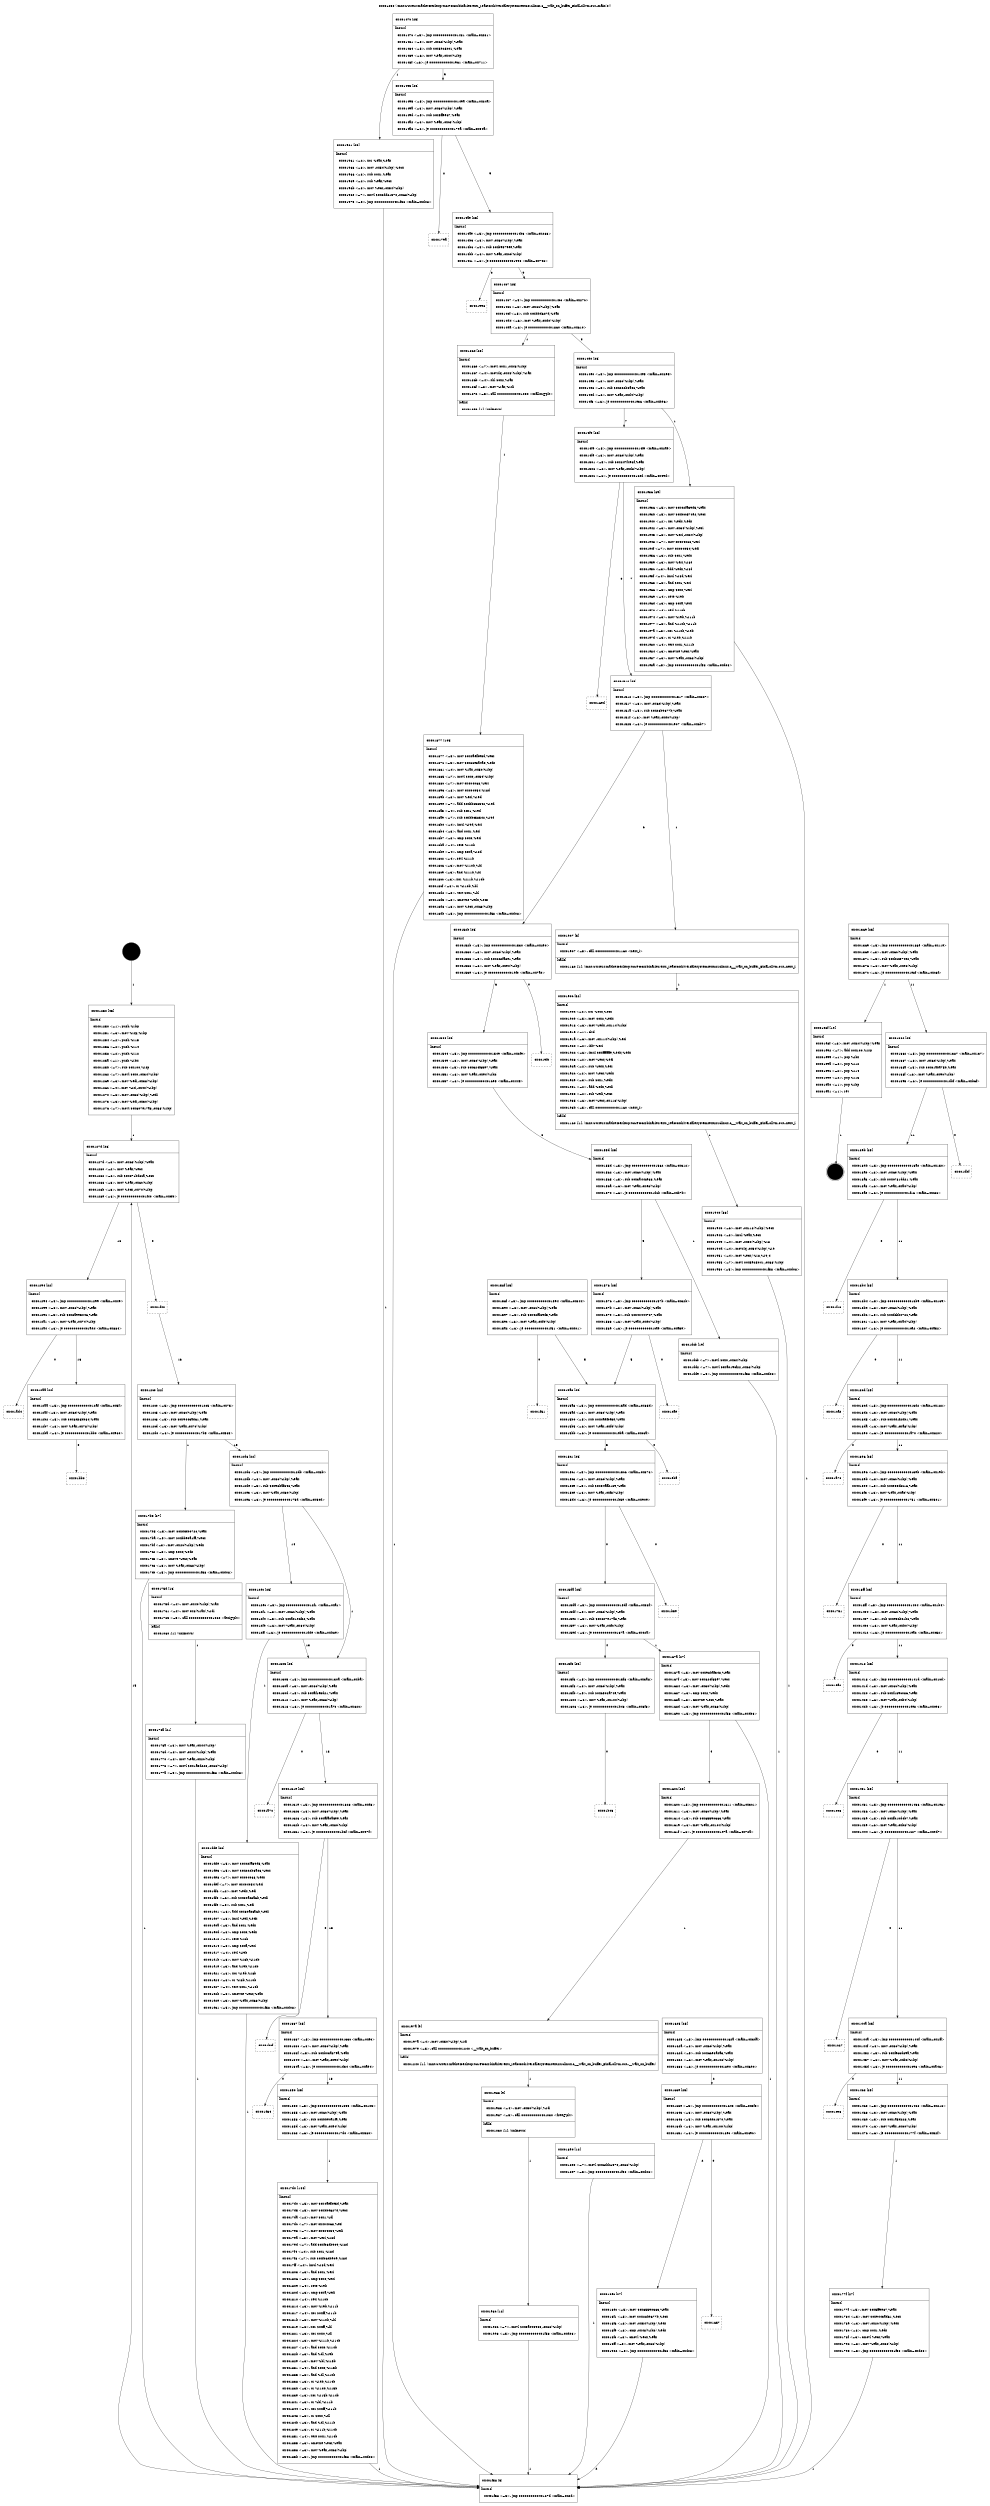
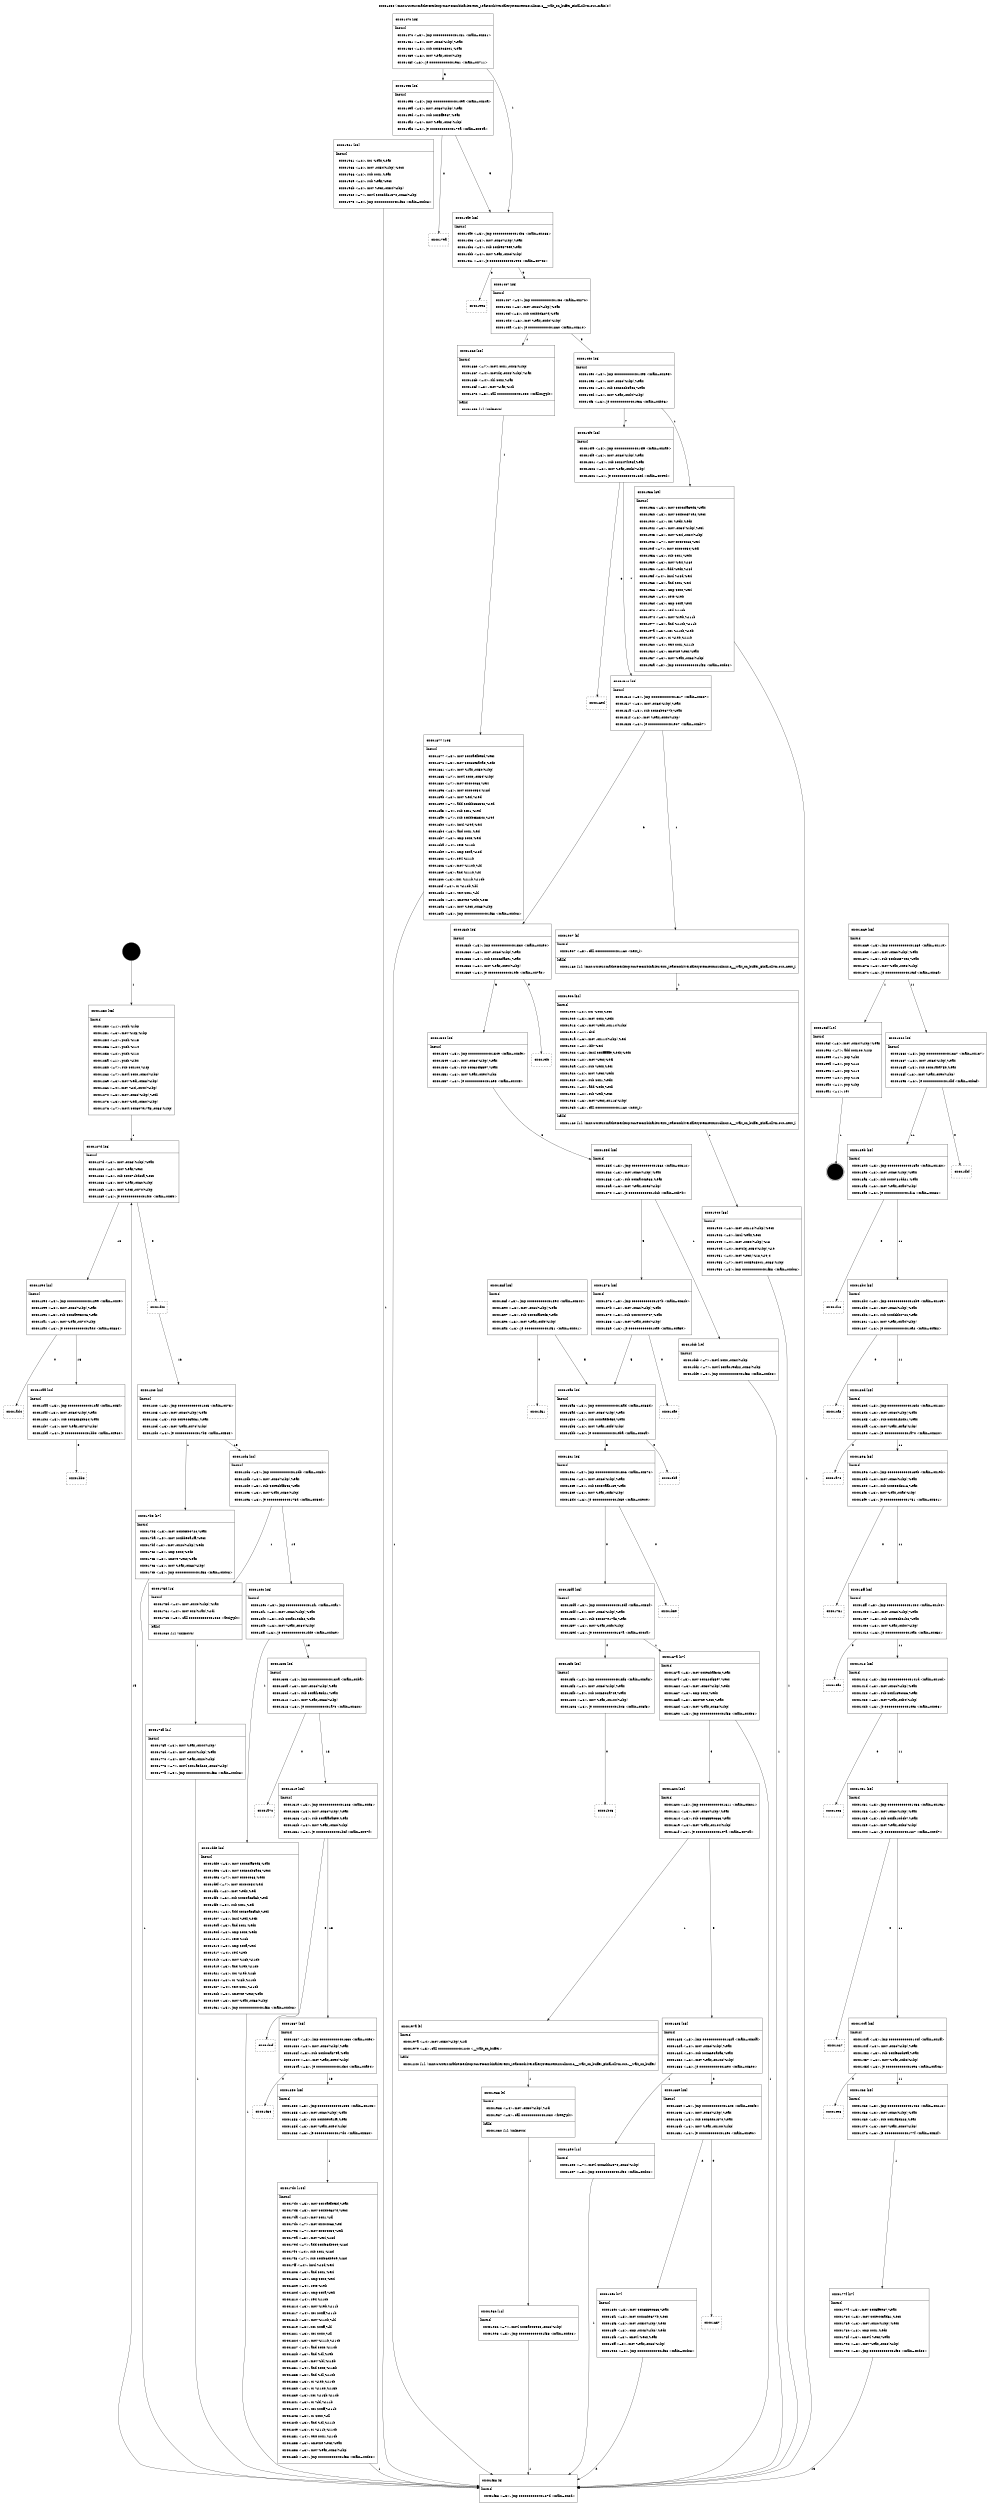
(383, 101) -> (511, 137)
(343, 1577) -> (256, 1545)
none -> (711, 1927)
none -> (642, 2105)
(813, 2469) -> (813, 2469)
